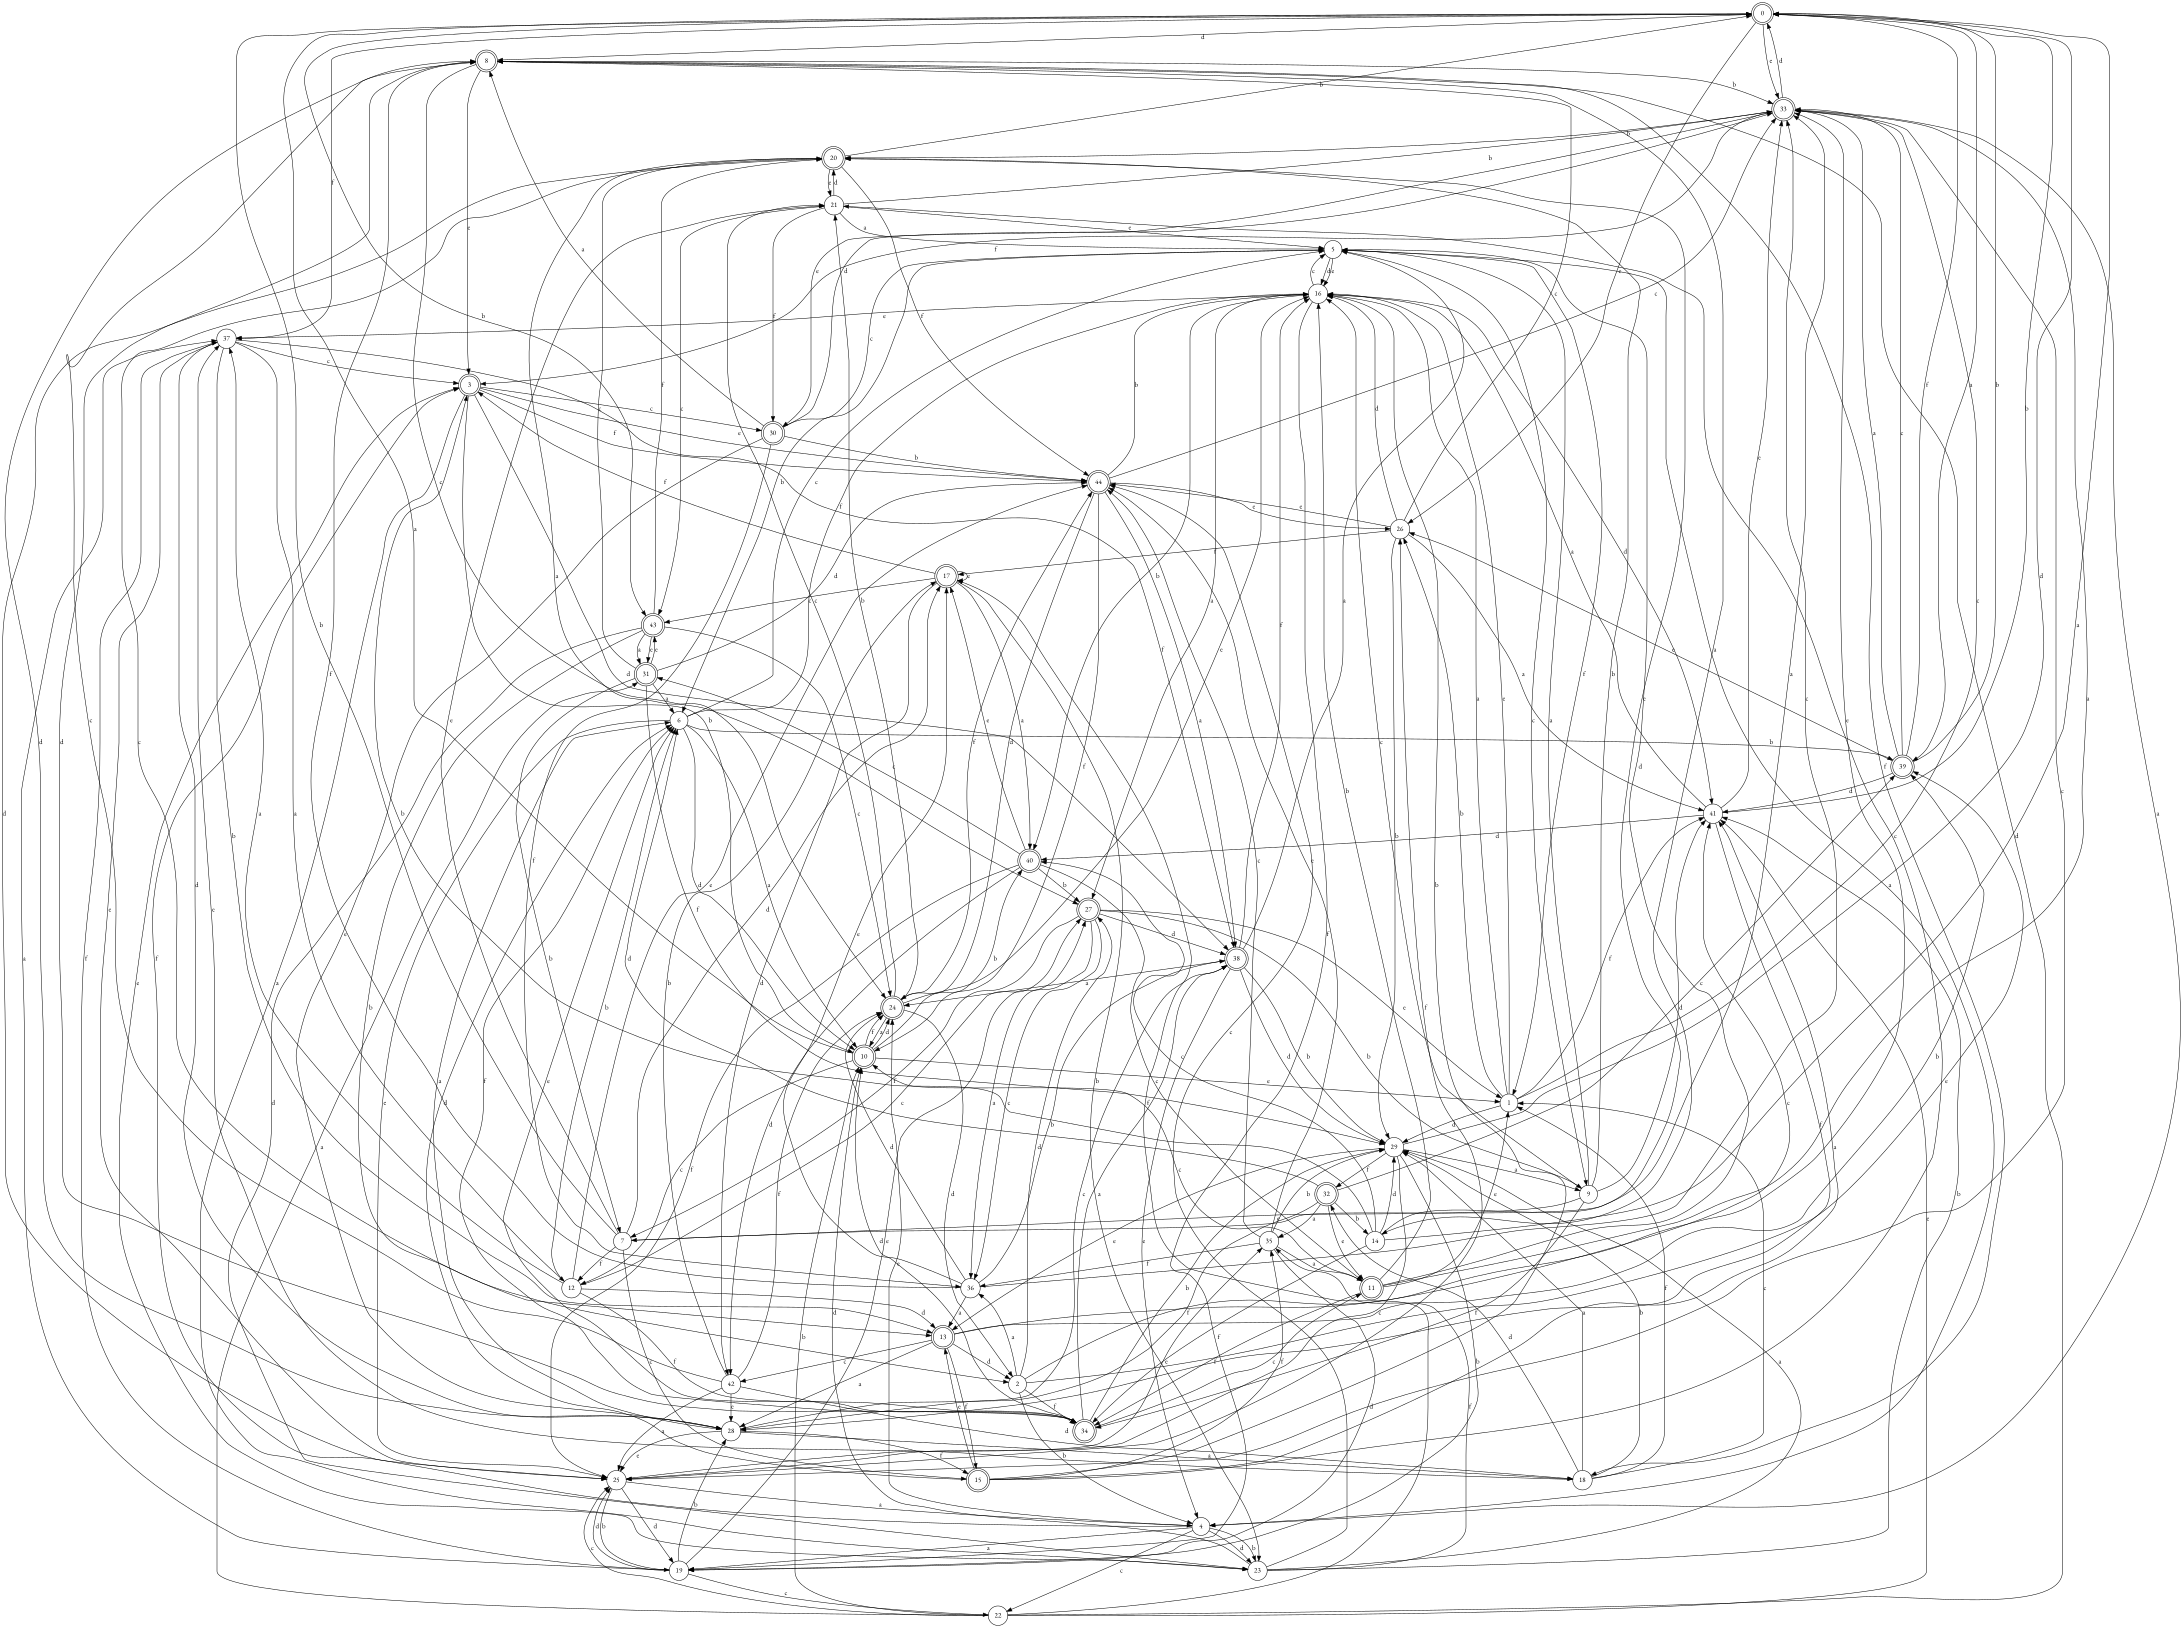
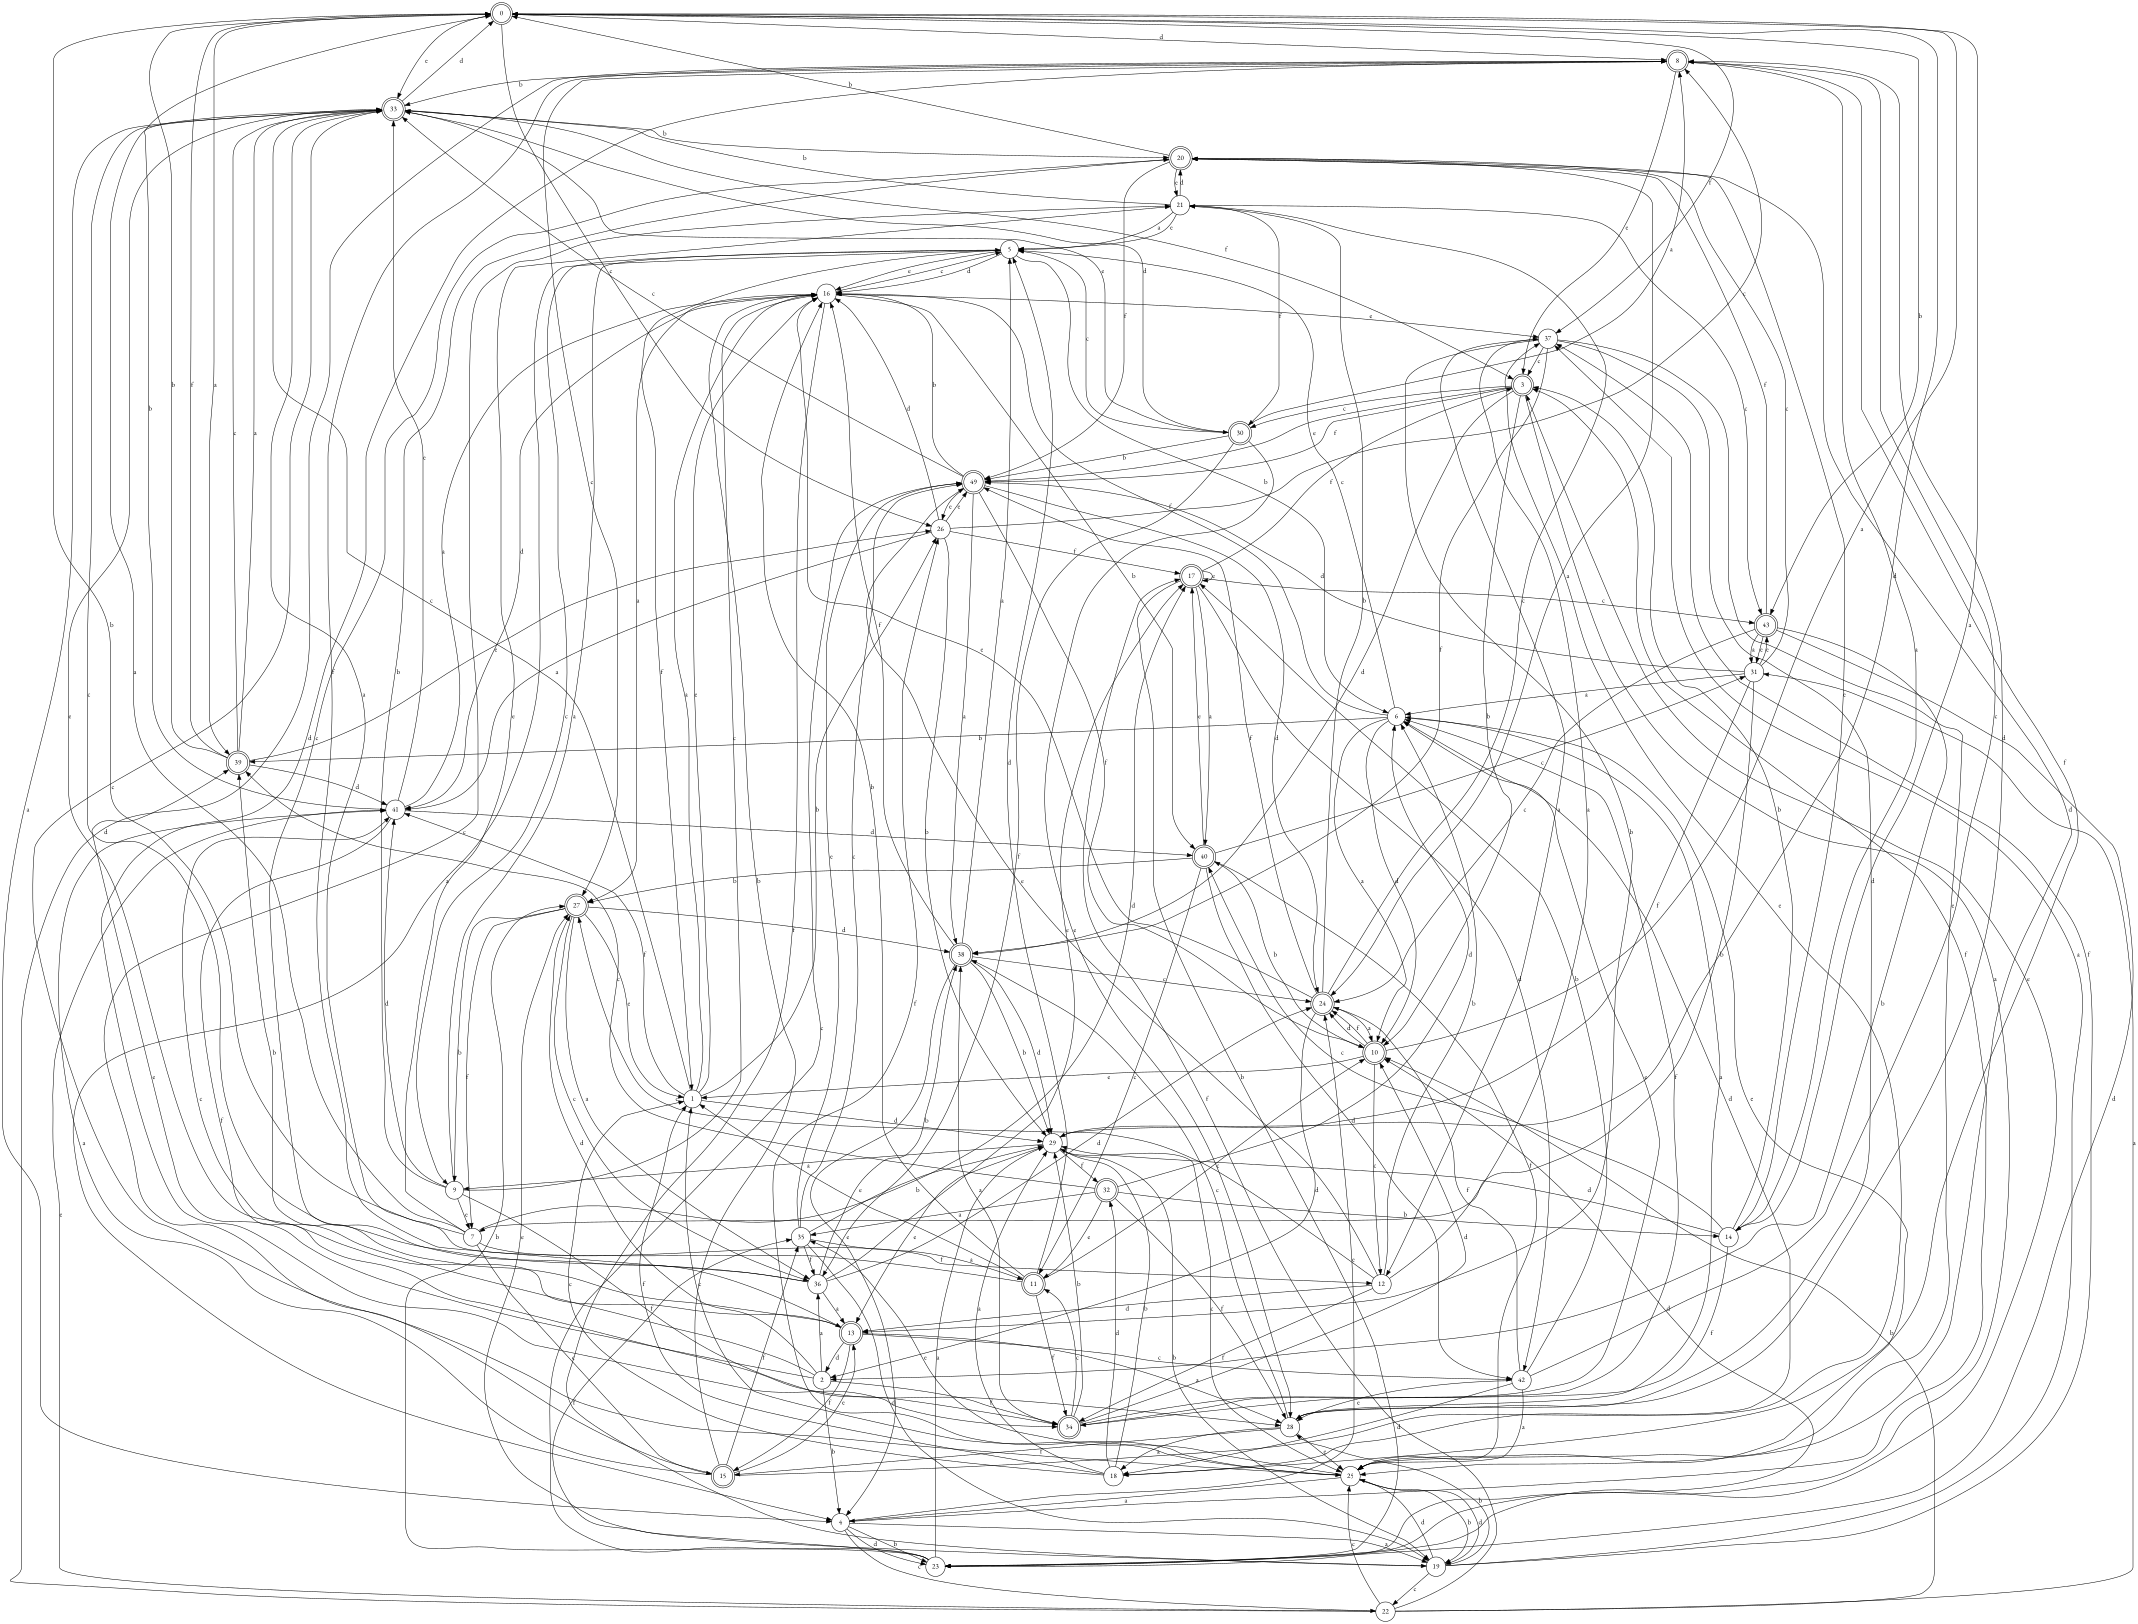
(1098, 482) -> (974, 482)
(646, 674) -> (1754, 672)
(1087, 983) -> (1165, 979)
(1889, 1423) -> (406, 1440)
none -> (921, 1432)
